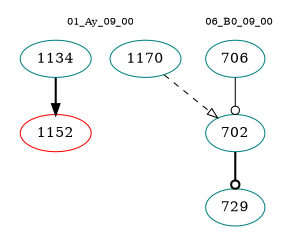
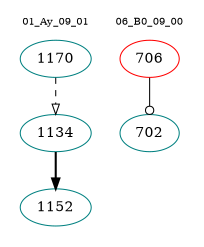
(101, 22) -> (56, 22)
(235, 59) -> (150, 59)
(182, 89) -> (56, 91)
(56, 133) -> (56, 207)
(235, 207) -> none
